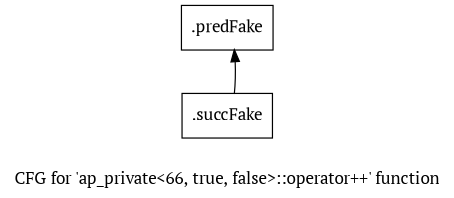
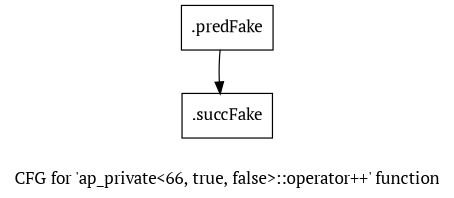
(235, 78) -> (219, 66)
